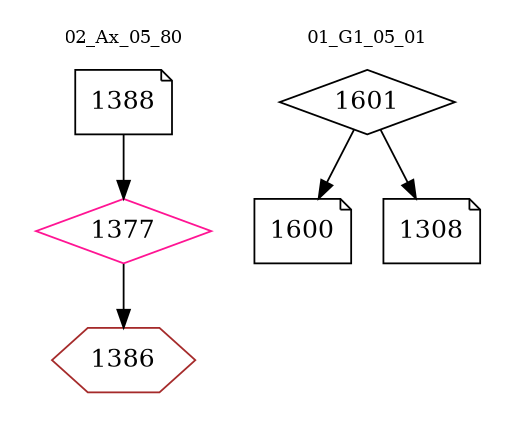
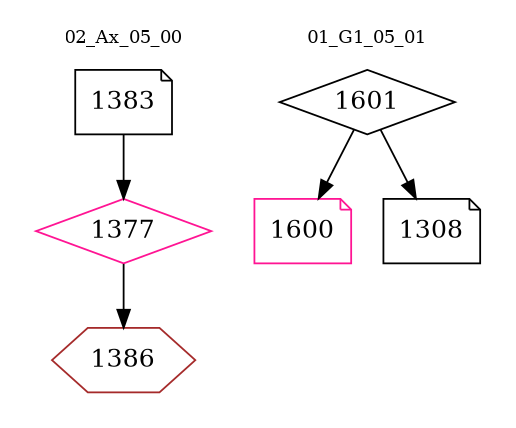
(124, 39) -> (124, 39)
(124, 102) -> (124, 102)
(303, 231) -> (303, 231)
